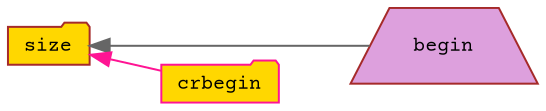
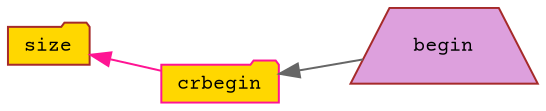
(240, 46) -> (331, 65)
